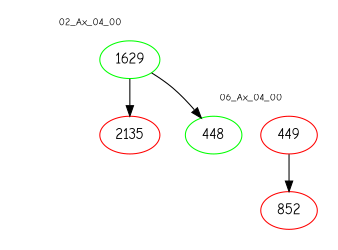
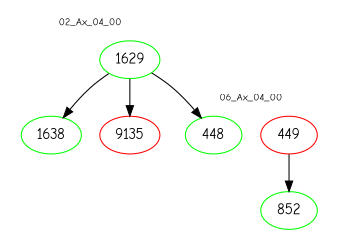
none -> (51, 135)
(130, 135) -> (130, 135)
(289, 210) -> (289, 210)
